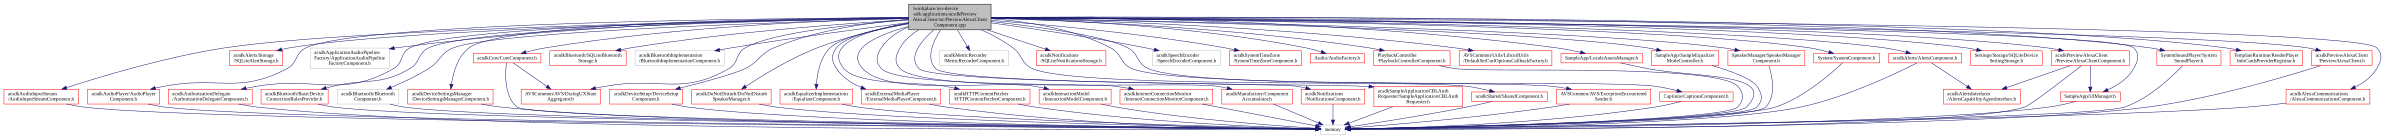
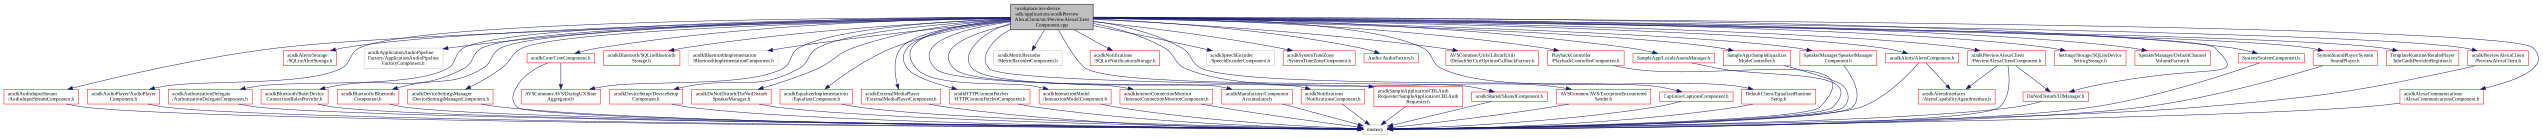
none -> (2173, 58)
(368, 97) -> (368, 97)
none -> (1779, 97)
(2090, 97) -> (2056, 97)
